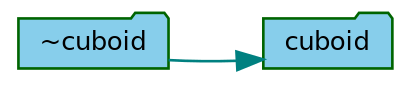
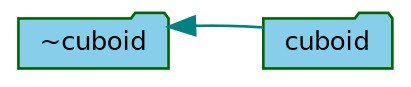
(203, 61) -> (229, 26)
